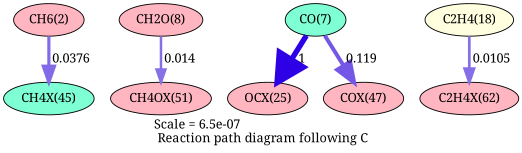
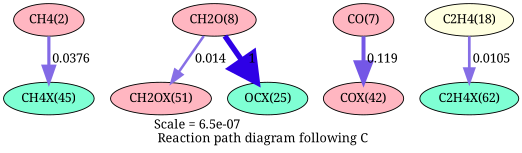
(49, 20) -> (49, 20)
(316, 20) -> (364, 20)
(299, 48) -> (233, 48)
(161, 99) -> (161, 99)
(268, 99) -> (268, 99)
(364, 99) -> (364, 99)
(469, 99) -> (469, 99)
